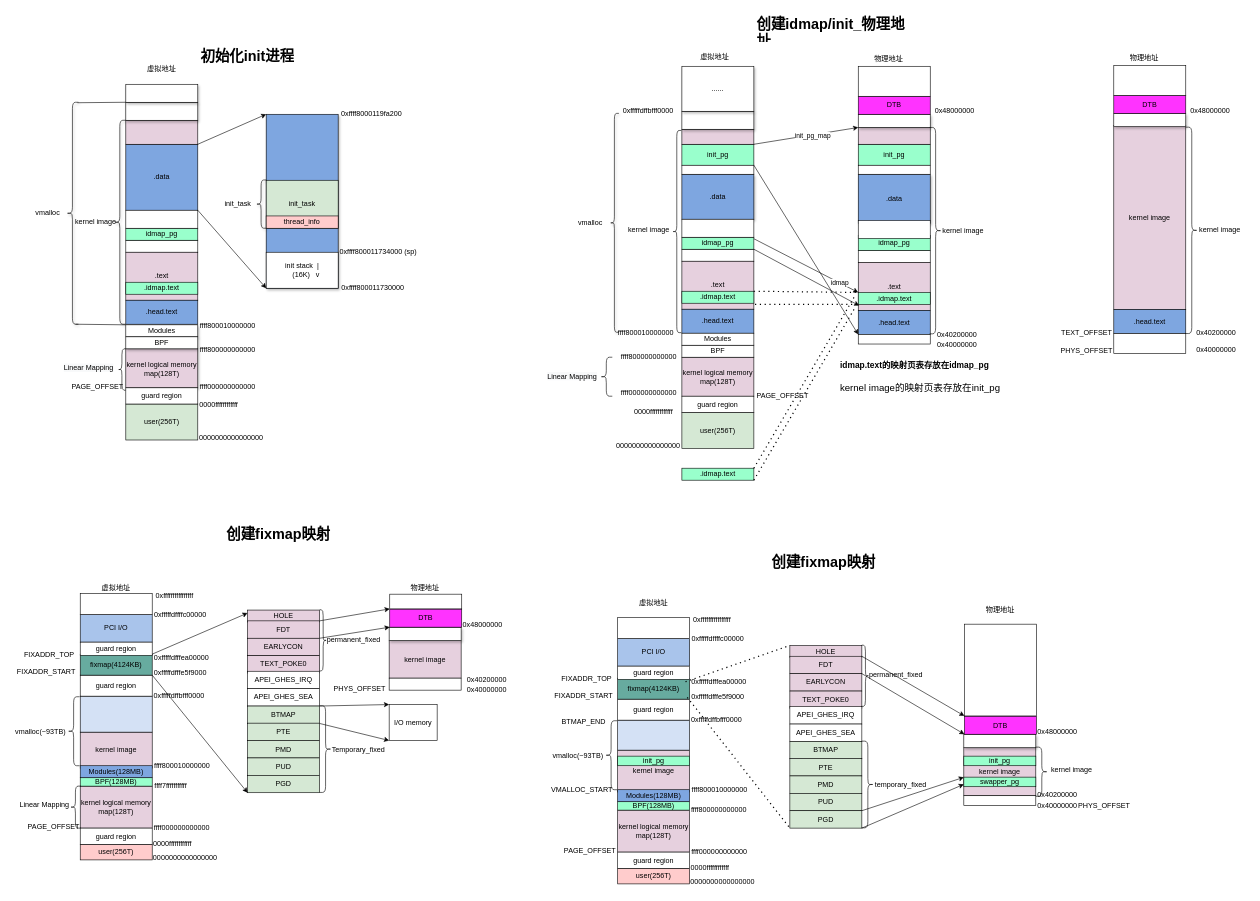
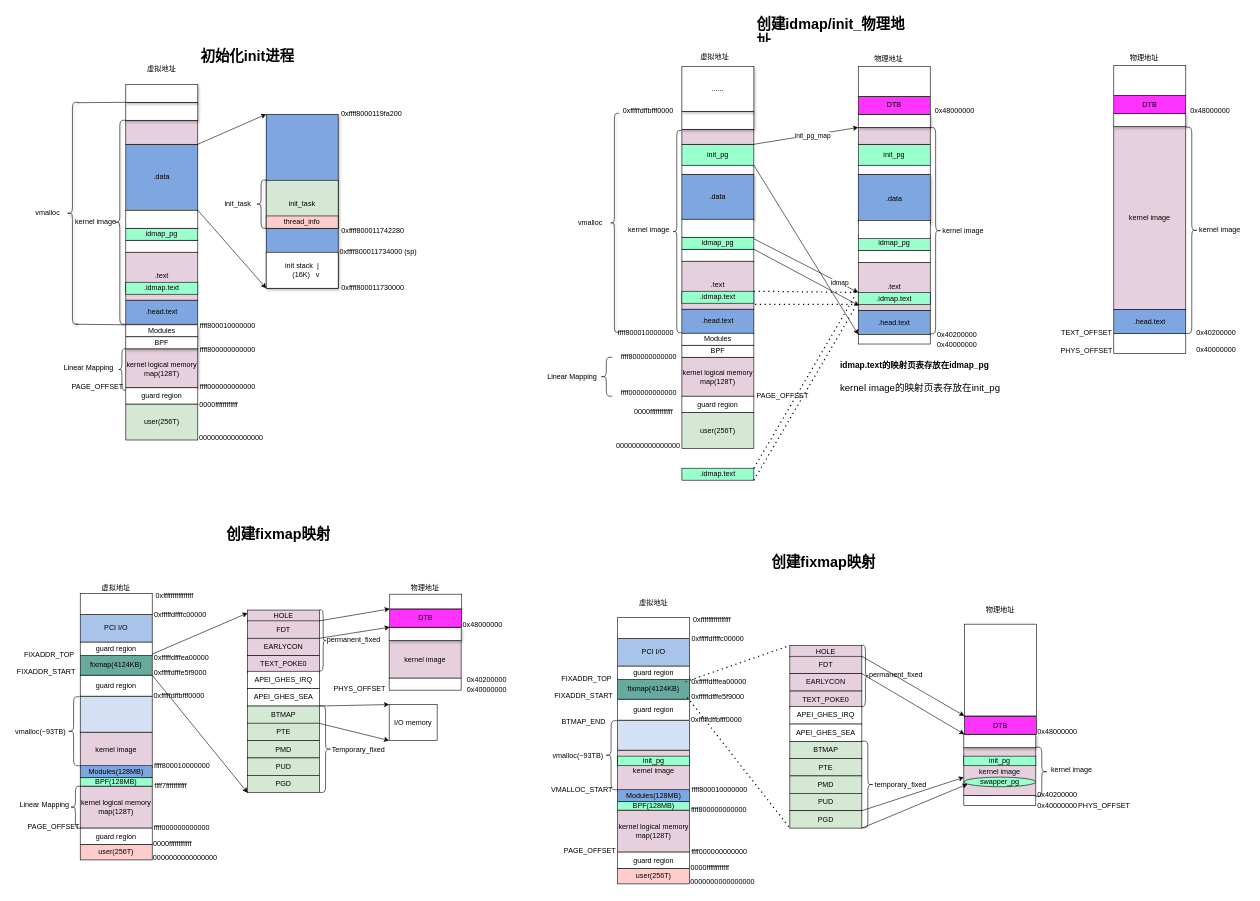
none -> (373, 231)
(1000, 782) -> (1000, 782)
